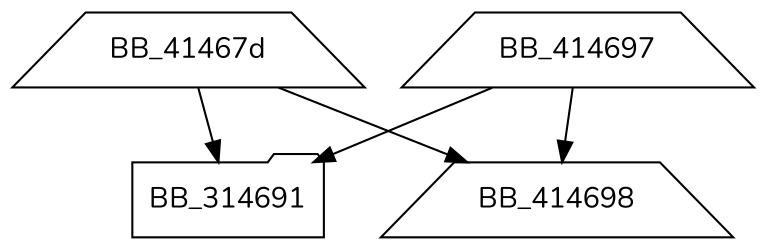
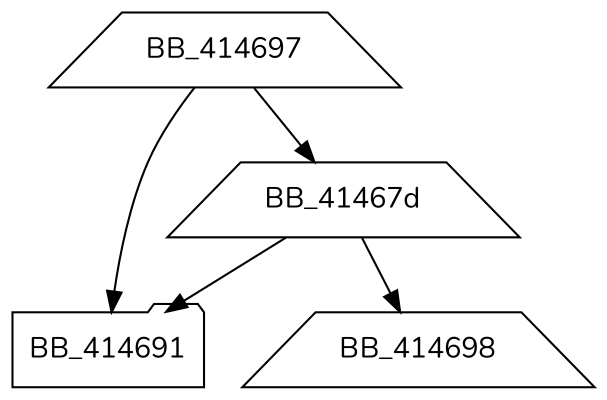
(569, 115) -> (278, 117)
(228, 200) -> (108, 350)
